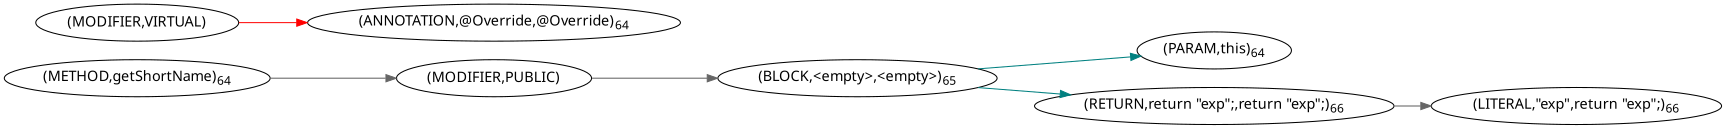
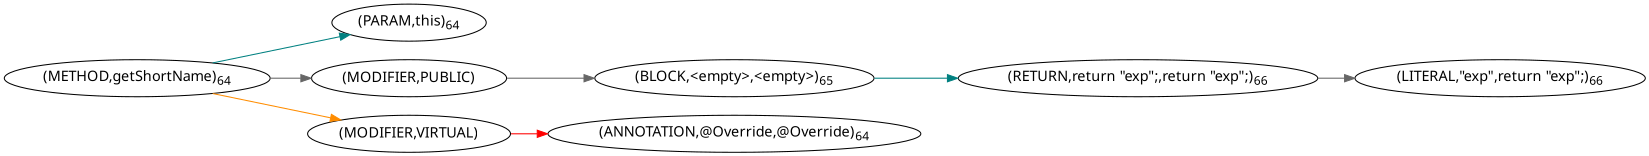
(1054, 63) -> (276, 50)
none -> (272, 106)
